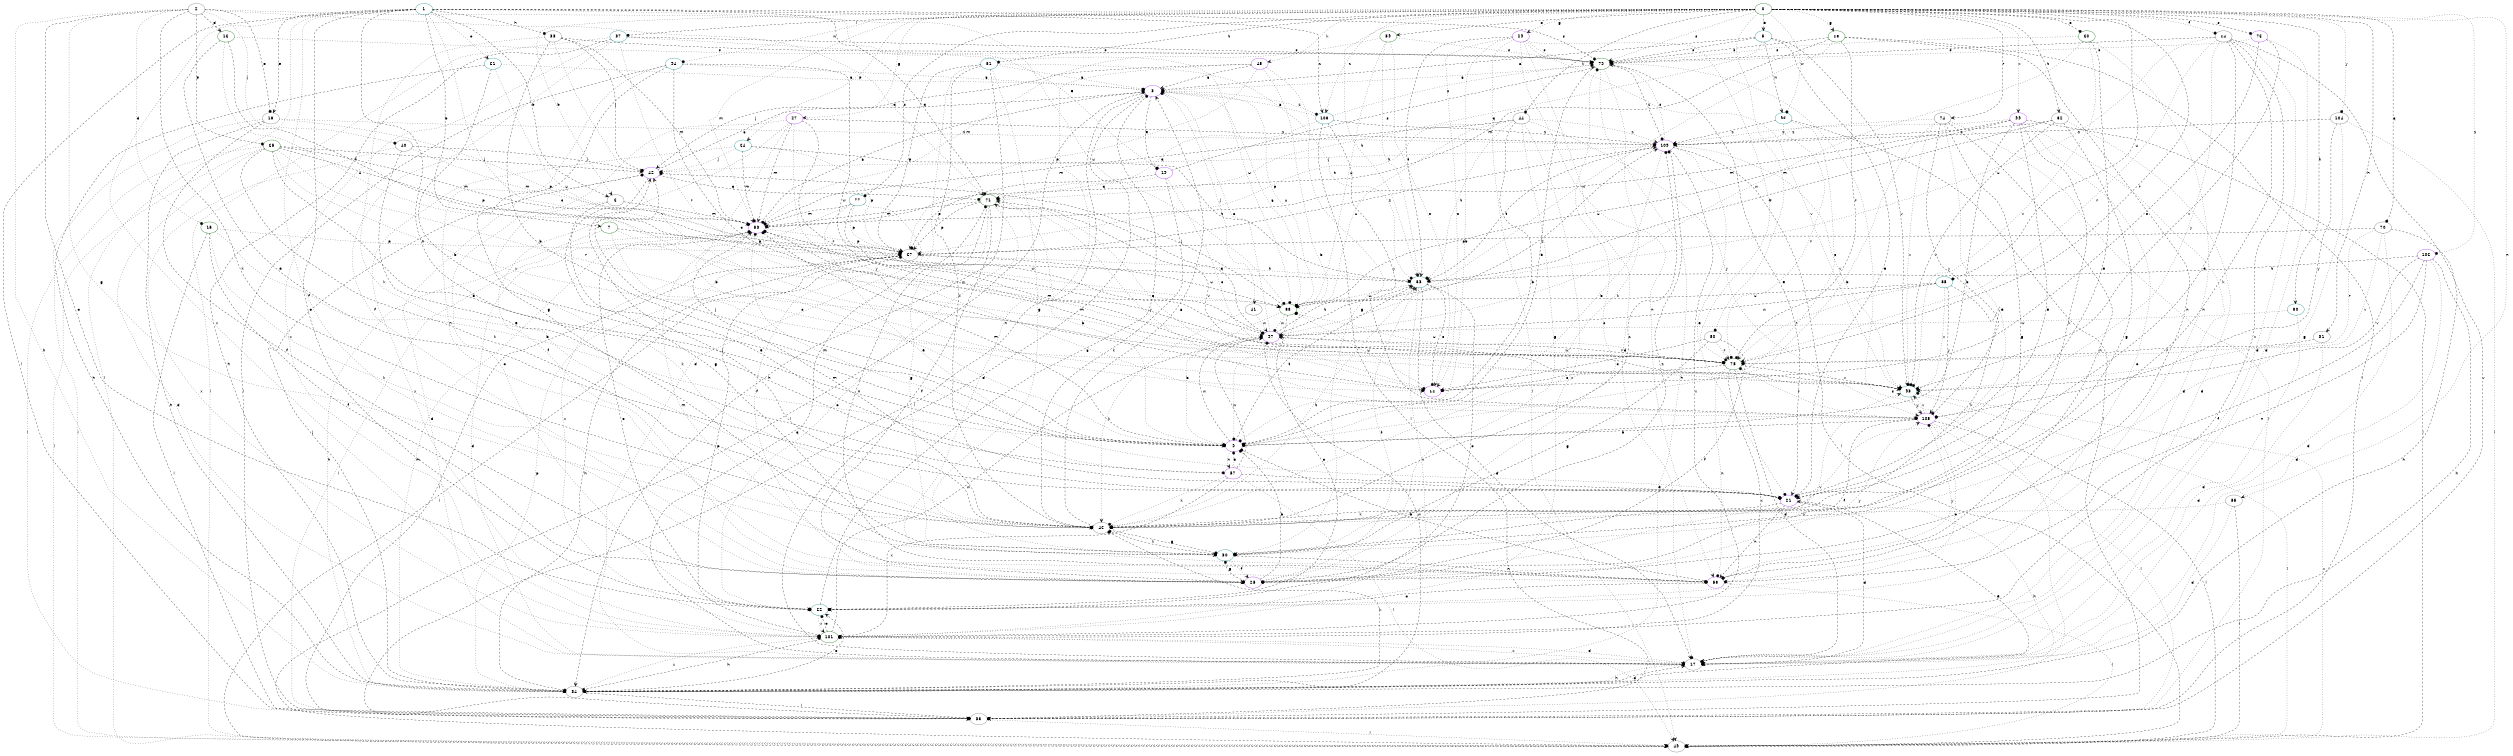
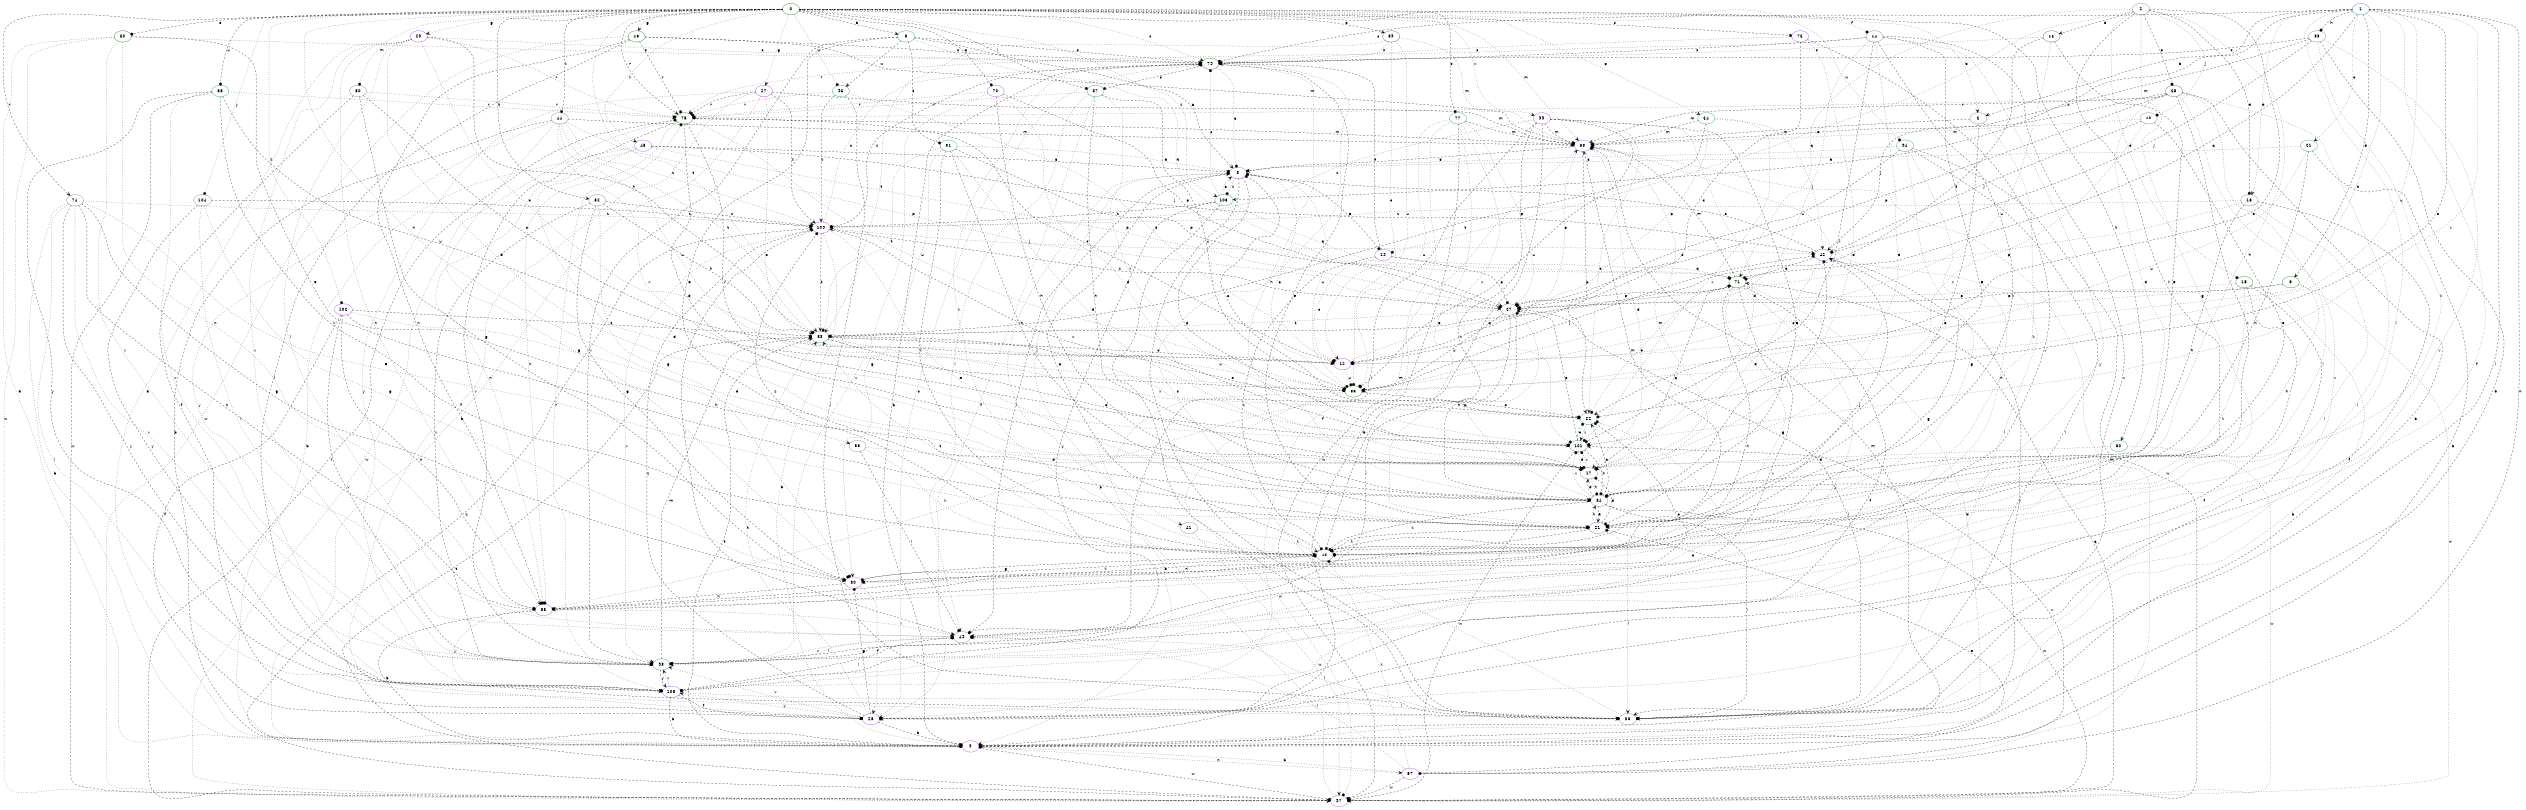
(284, 23) -> (2267, 64)
(1301, 23) -> (912, 96)
(1085, 47) -> (1154, 77)
(1061, 58) -> (1207, 246)
(609, 228) -> (2291, 282)
(2383, 228) -> (996, 91)
none -> (1421, 253)
(1155, 334) -> (682, 464)
(2322, 337) -> none
(697, 409) -> (1567, 557)
(1225, 555) -> (853, 583)
none -> (1628, 615)
none -> (137, 742)
